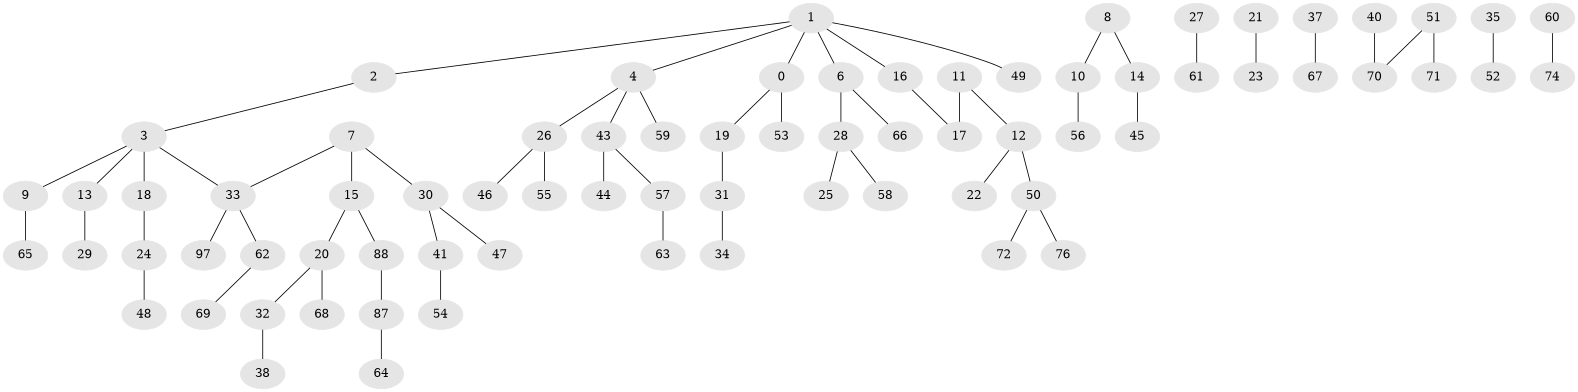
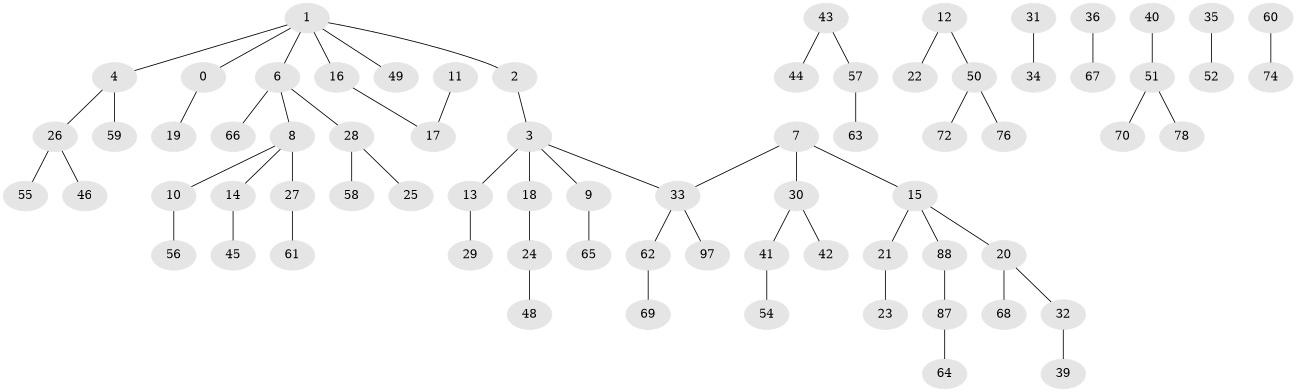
(1315, 18) -> (1093, 18)
(1375, 48) -> (1152, 48)
(1434, 77) -> (1182, 137)
none -> (285, 107)
(619, 107) -> none
(989, 107) -> none
(782, 137) -> none
none -> (292, 166)
(722, 166) -> none
none -> (900, 226)
(500, 255) -> (826, 255)
(263, 374) -> (1063, 374)
